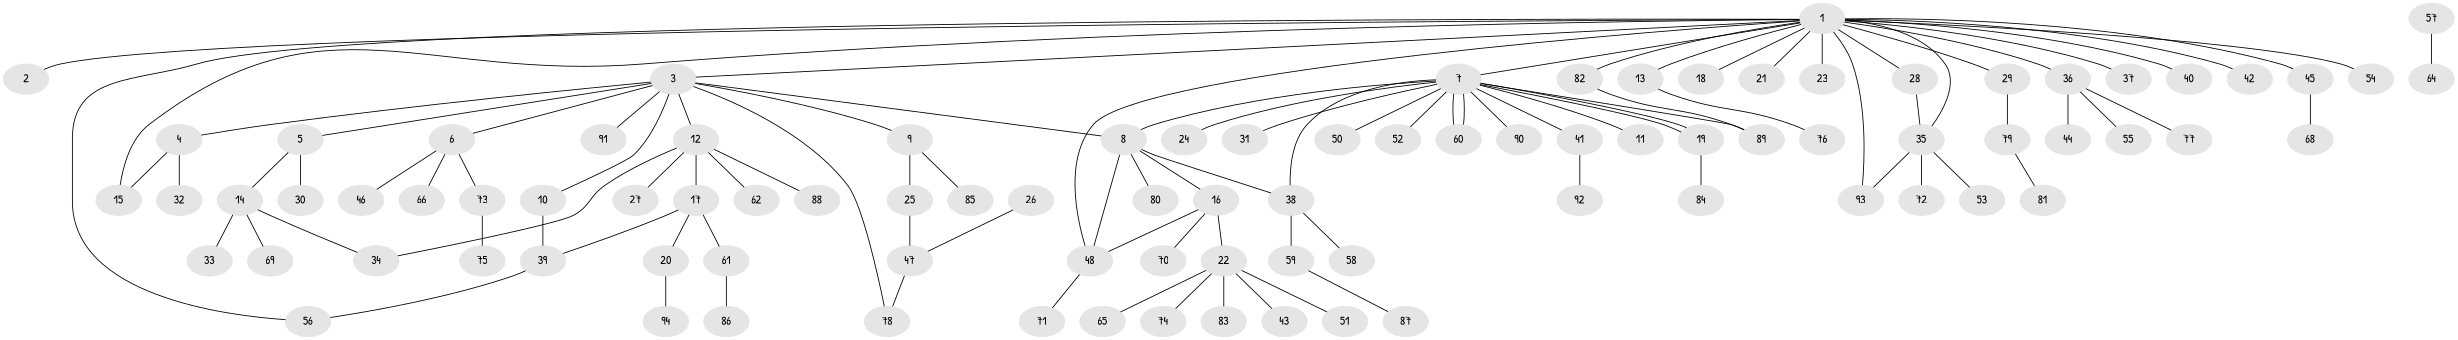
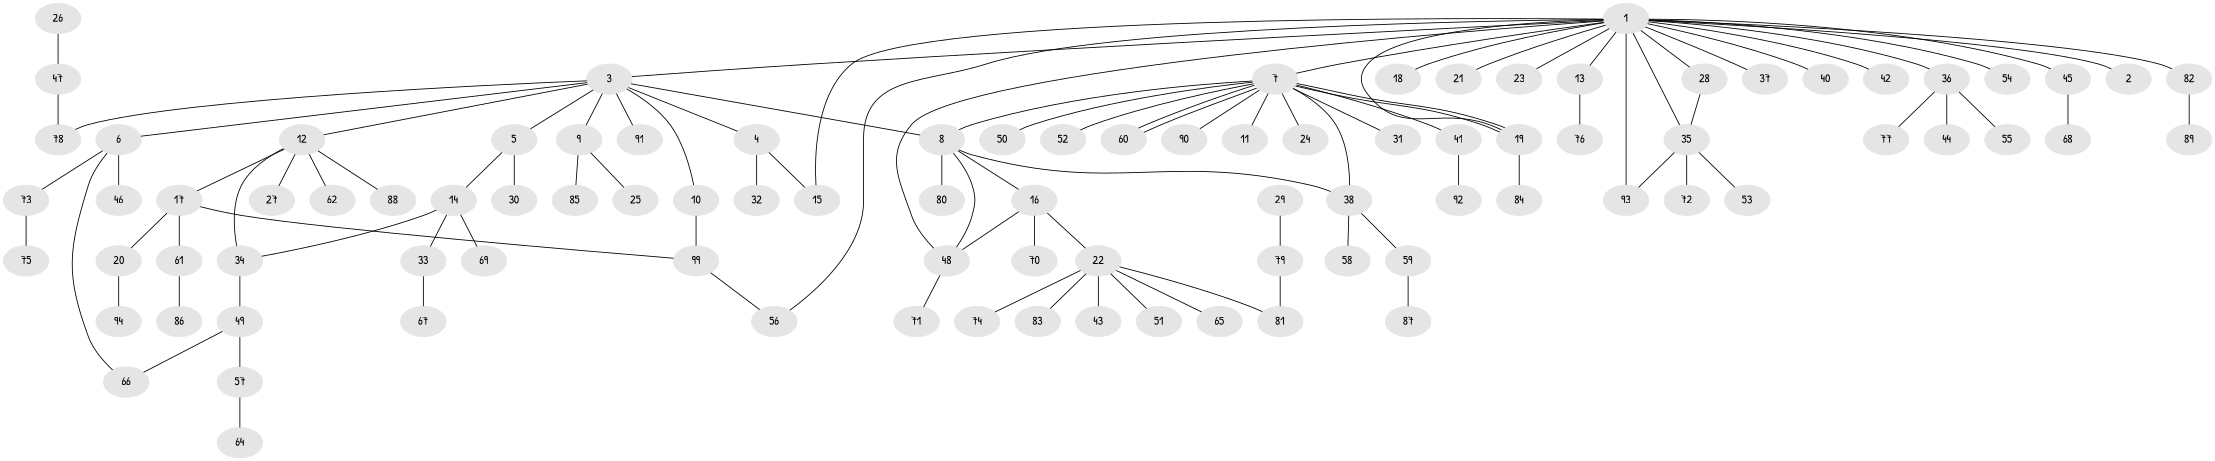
(1917, 46) -> (1396, 47)
(1646, 110) -> none
(910, 231) -> none
(543, 261) -> (696, 261)
none -> (1192, 287)
none -> (240, 322)
none -> (423, 322)
